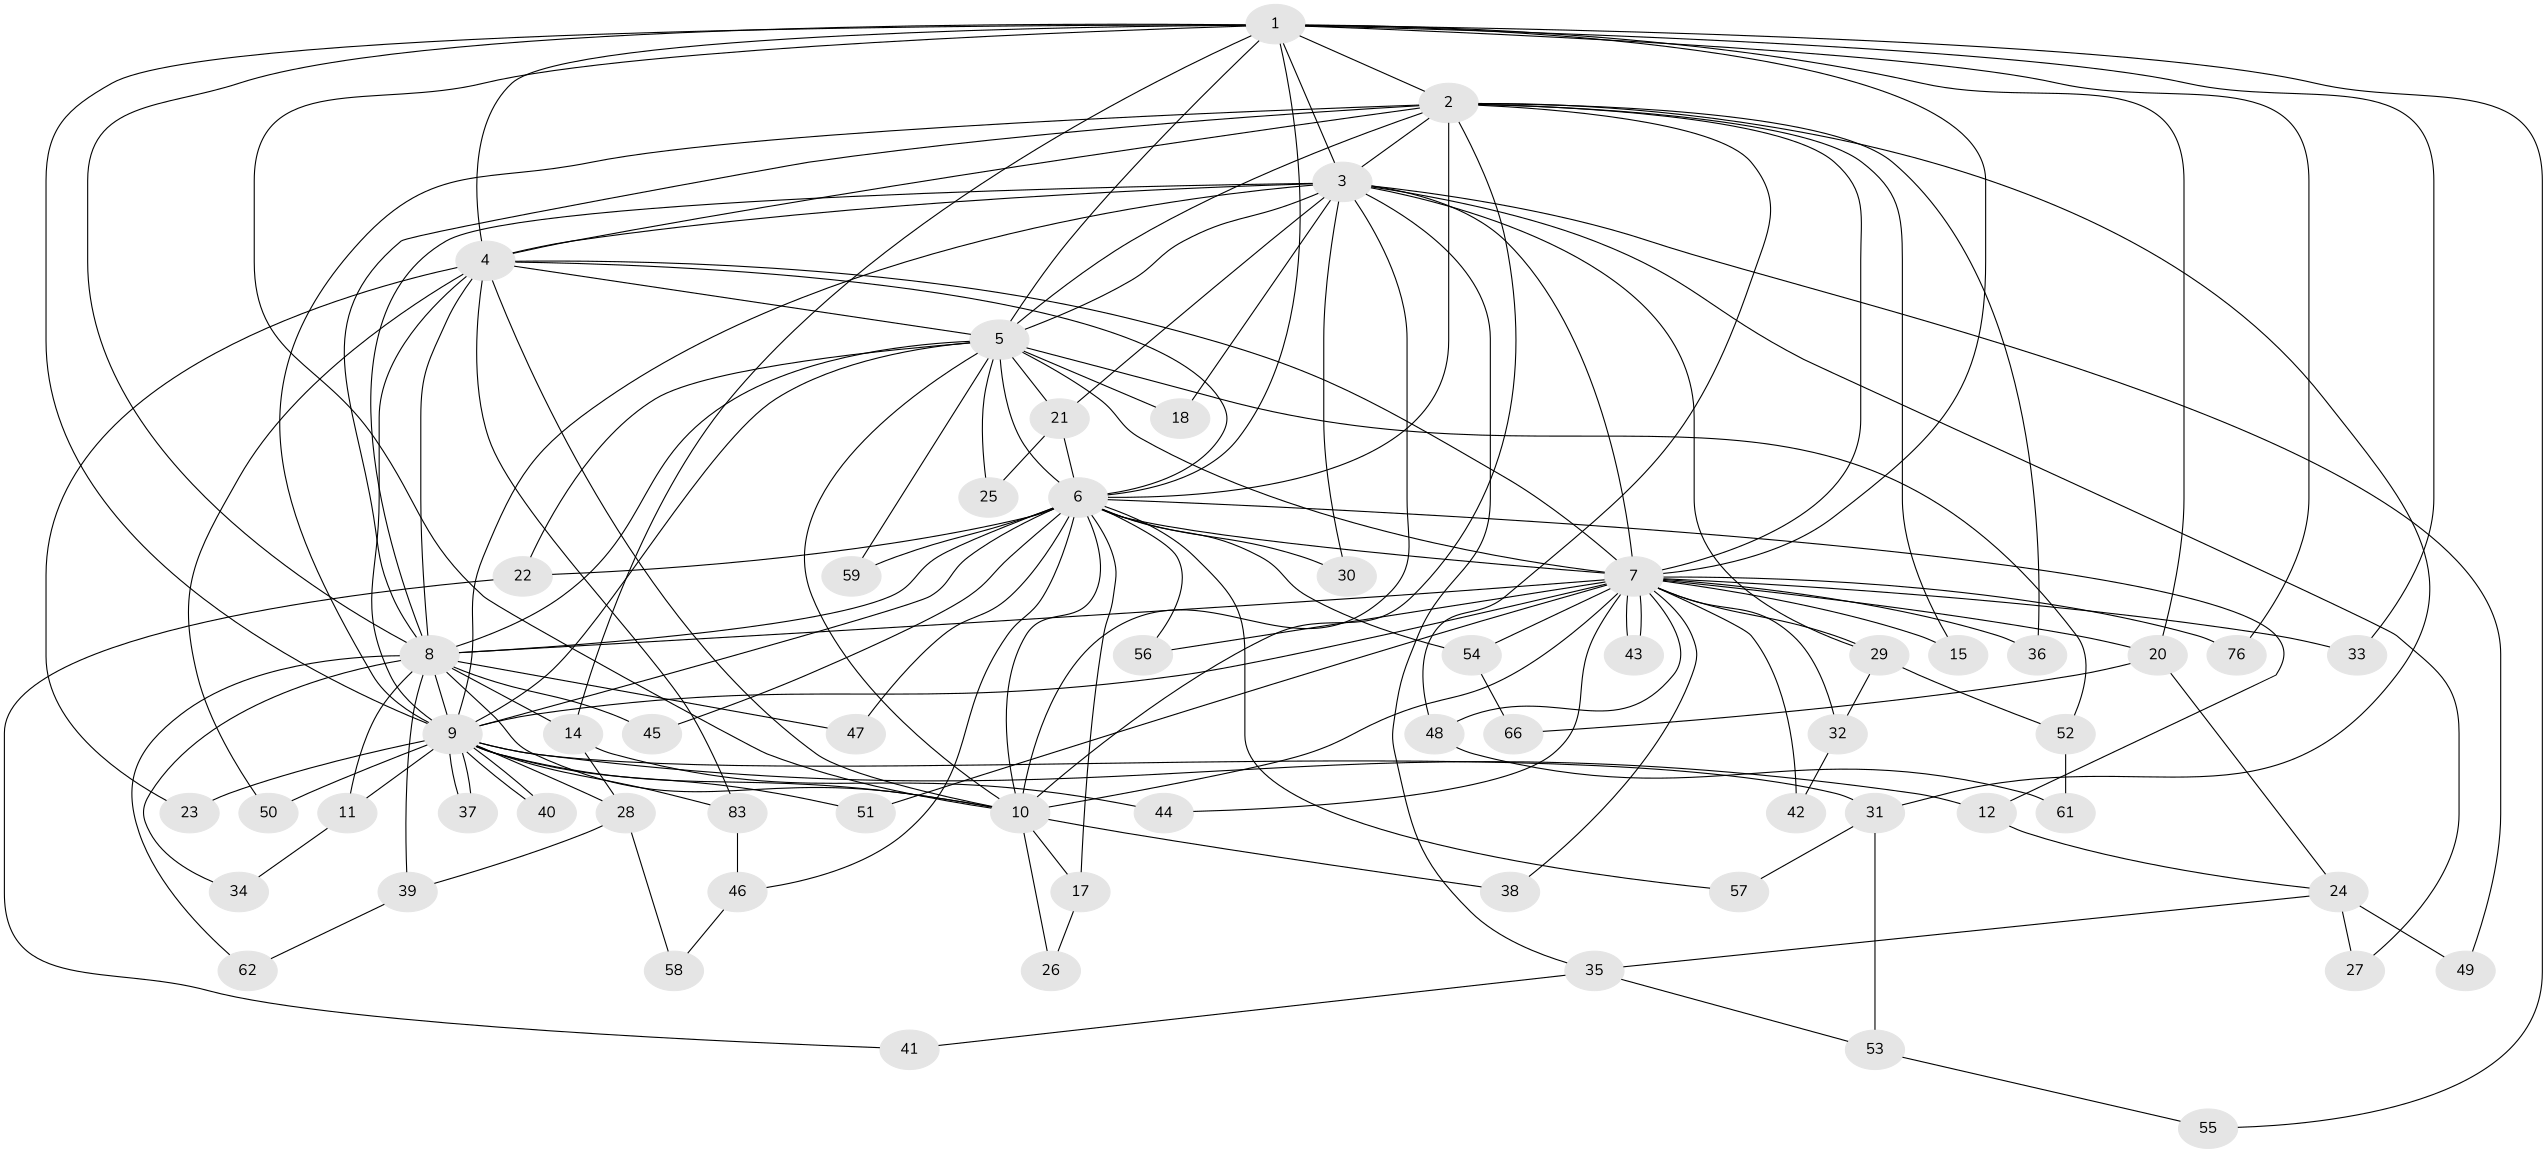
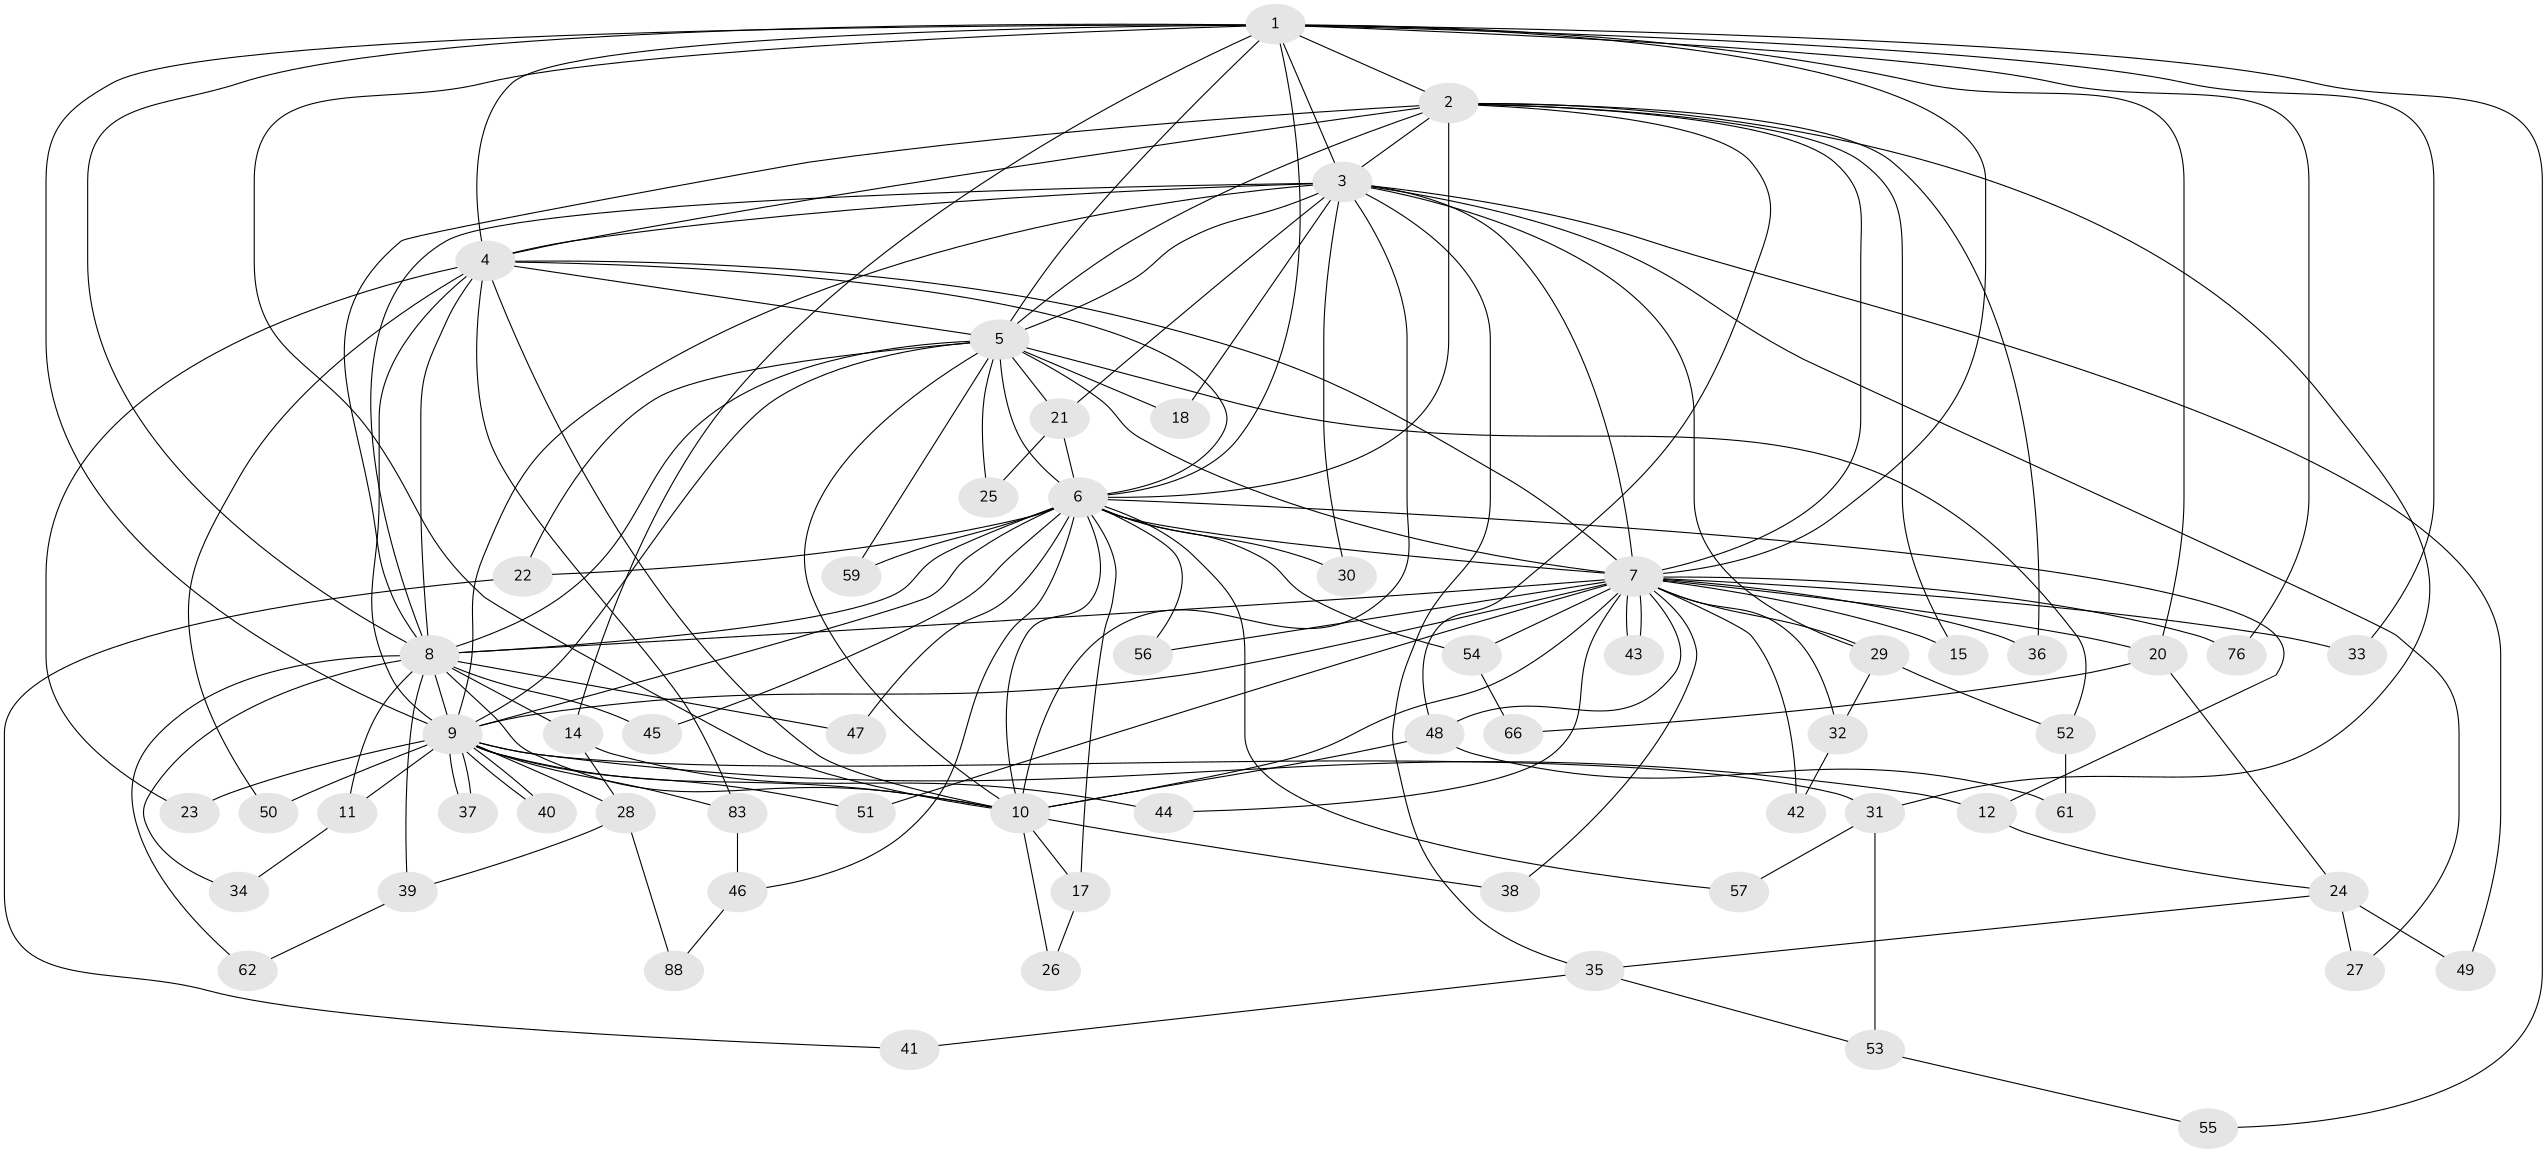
(606, 160) -> none
(1438, 567) -> (1228, 776)
(674, 971) -> (674, 971)
